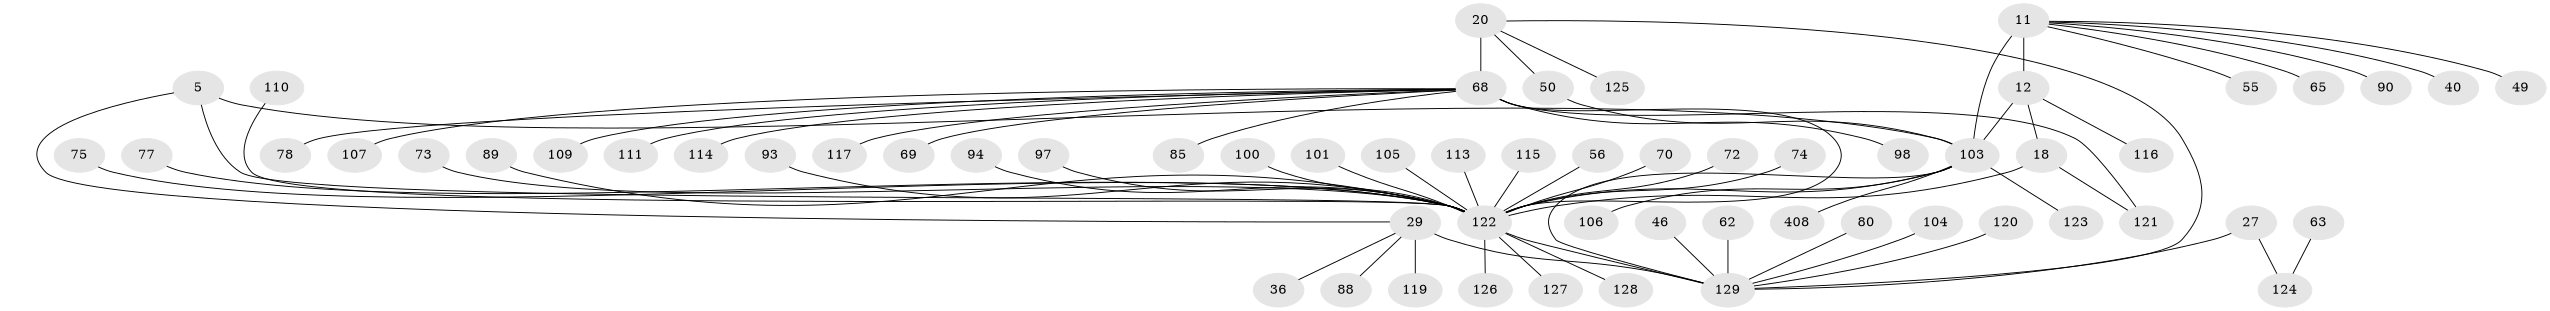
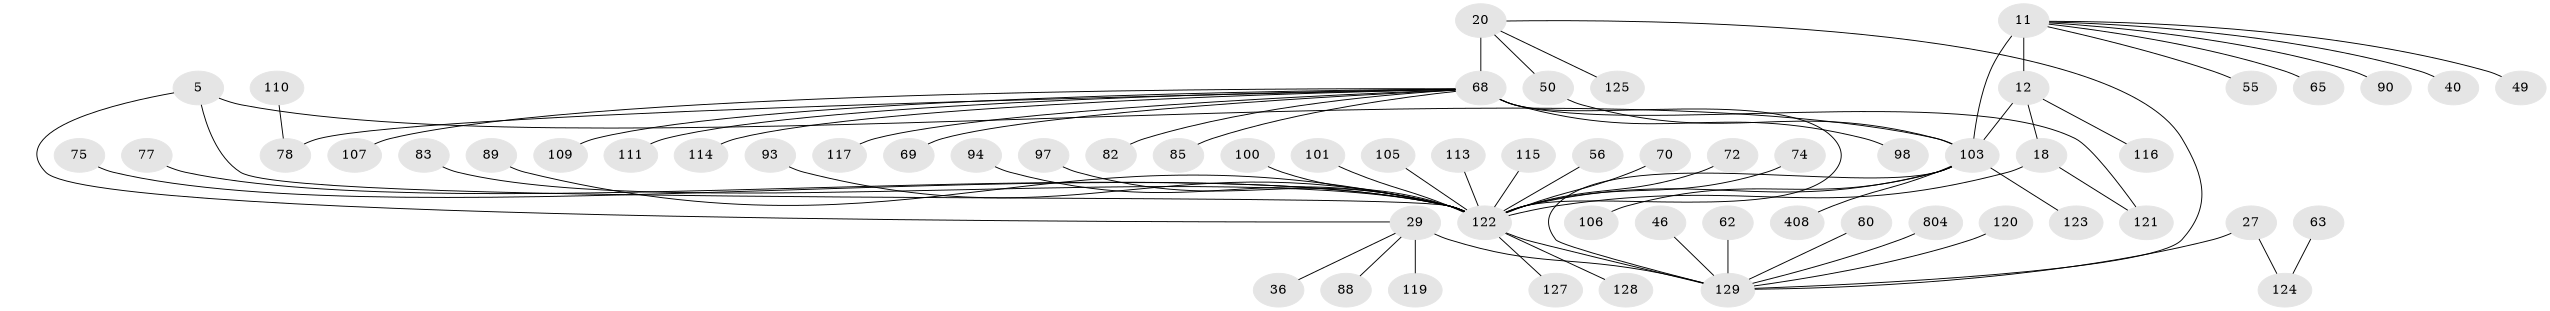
(424, 155) -> (424, 155)
none -> (1111, 155)
(820, 201) -> (281, 122)
(1936, 223) -> (1936, 223)
(1486, 290) -> none
